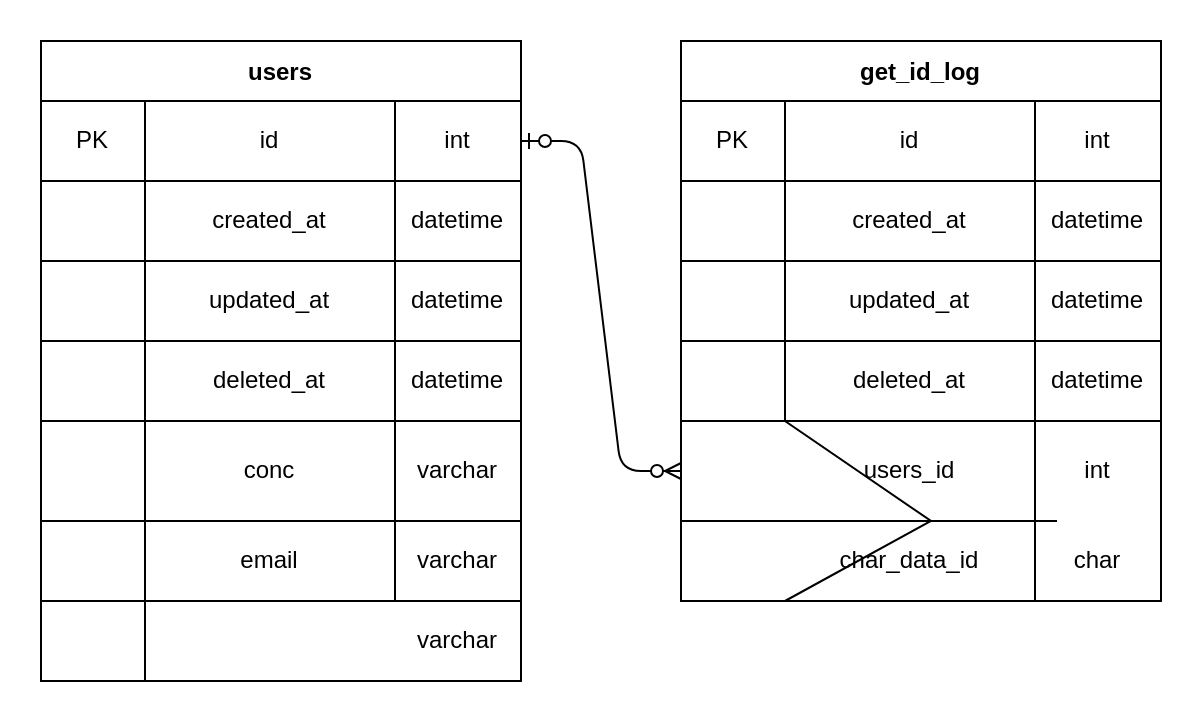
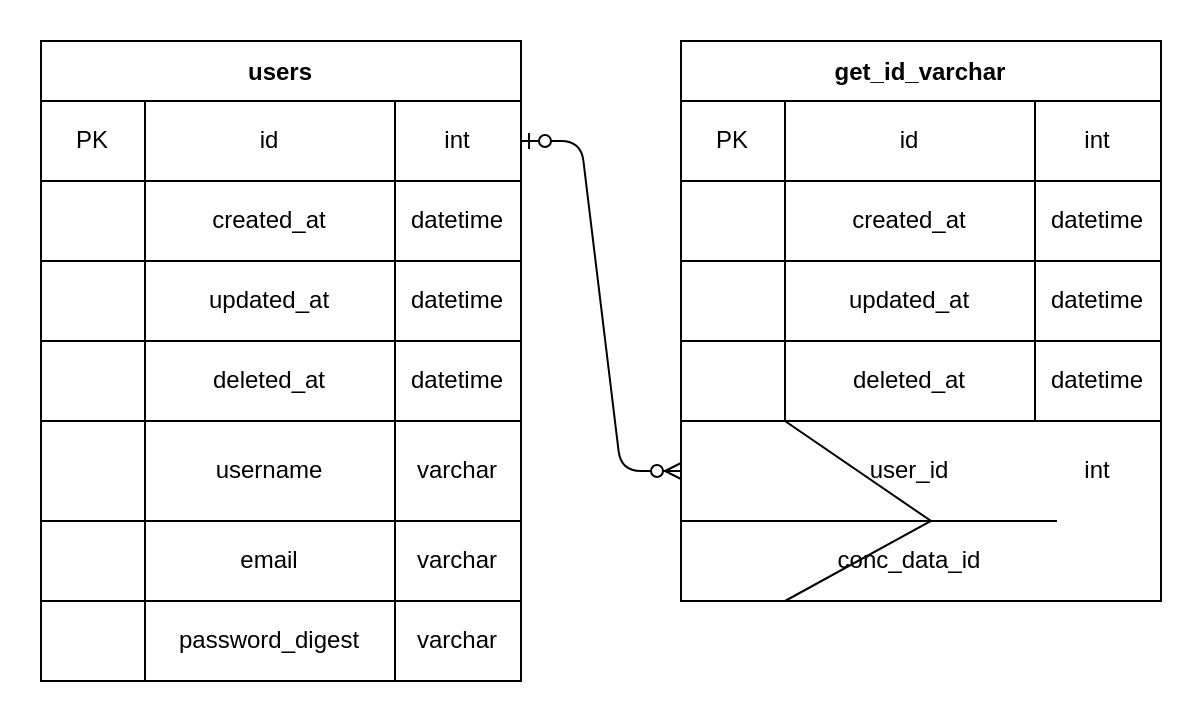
(920, 72) -> (920, 72)
(270, 471) -> (270, 471)
(910, 471) -> (910, 471)
(910, 561) -> (910, 561)
(1098, 561) -> none
none -> (270, 641)
